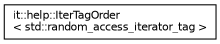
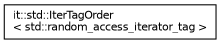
(110, 22) -> (110, 22)
